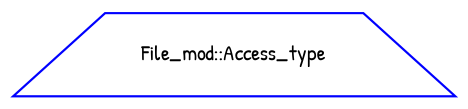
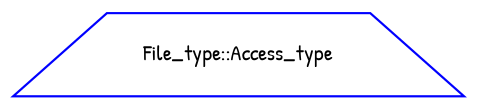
(234, 55) -> (239, 55)
